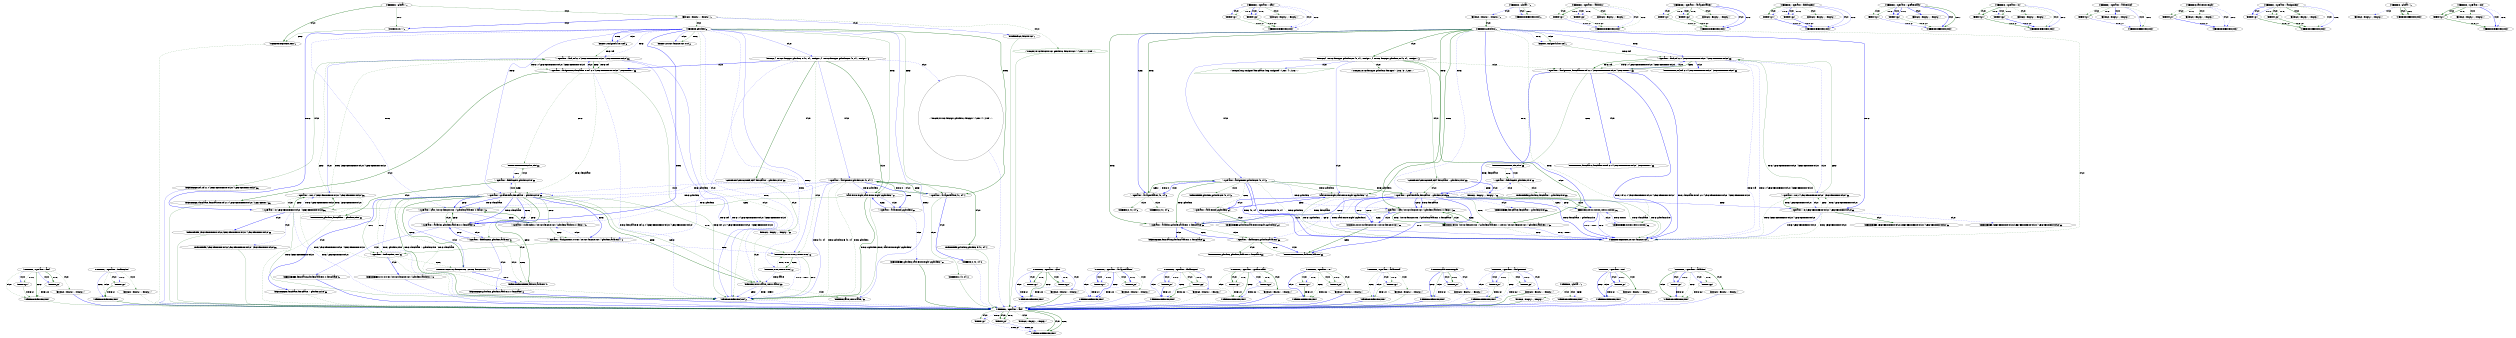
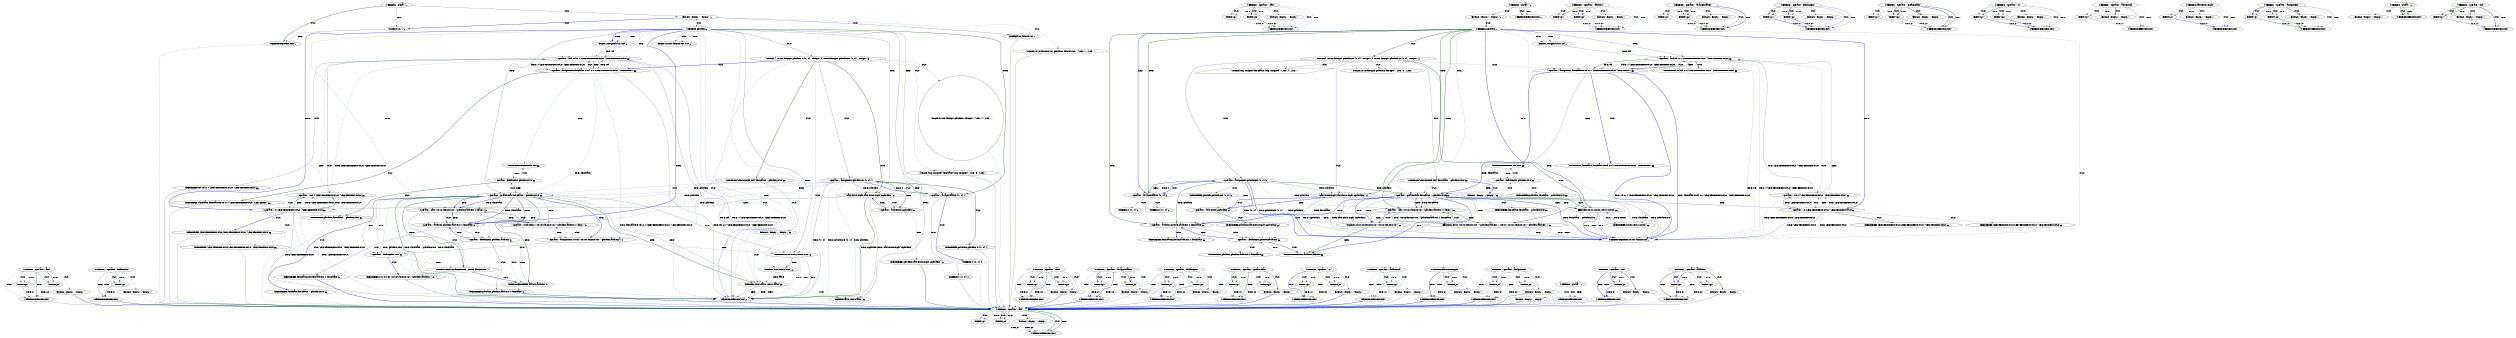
none -> (953, 173)
(778, 262) -> none
